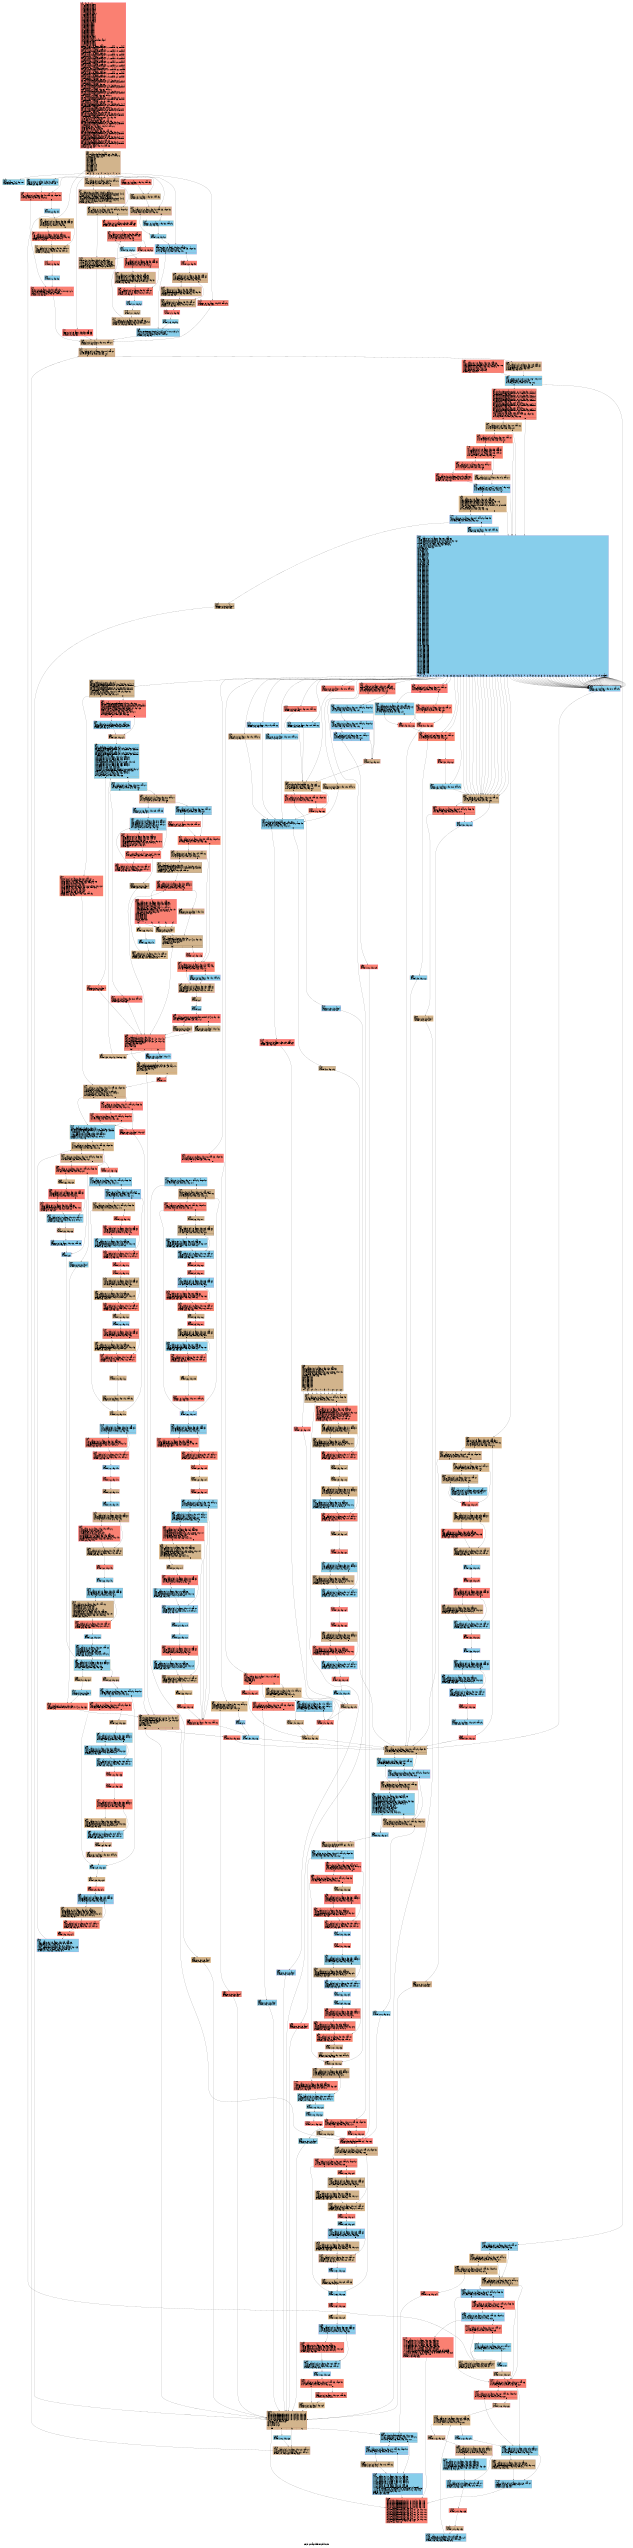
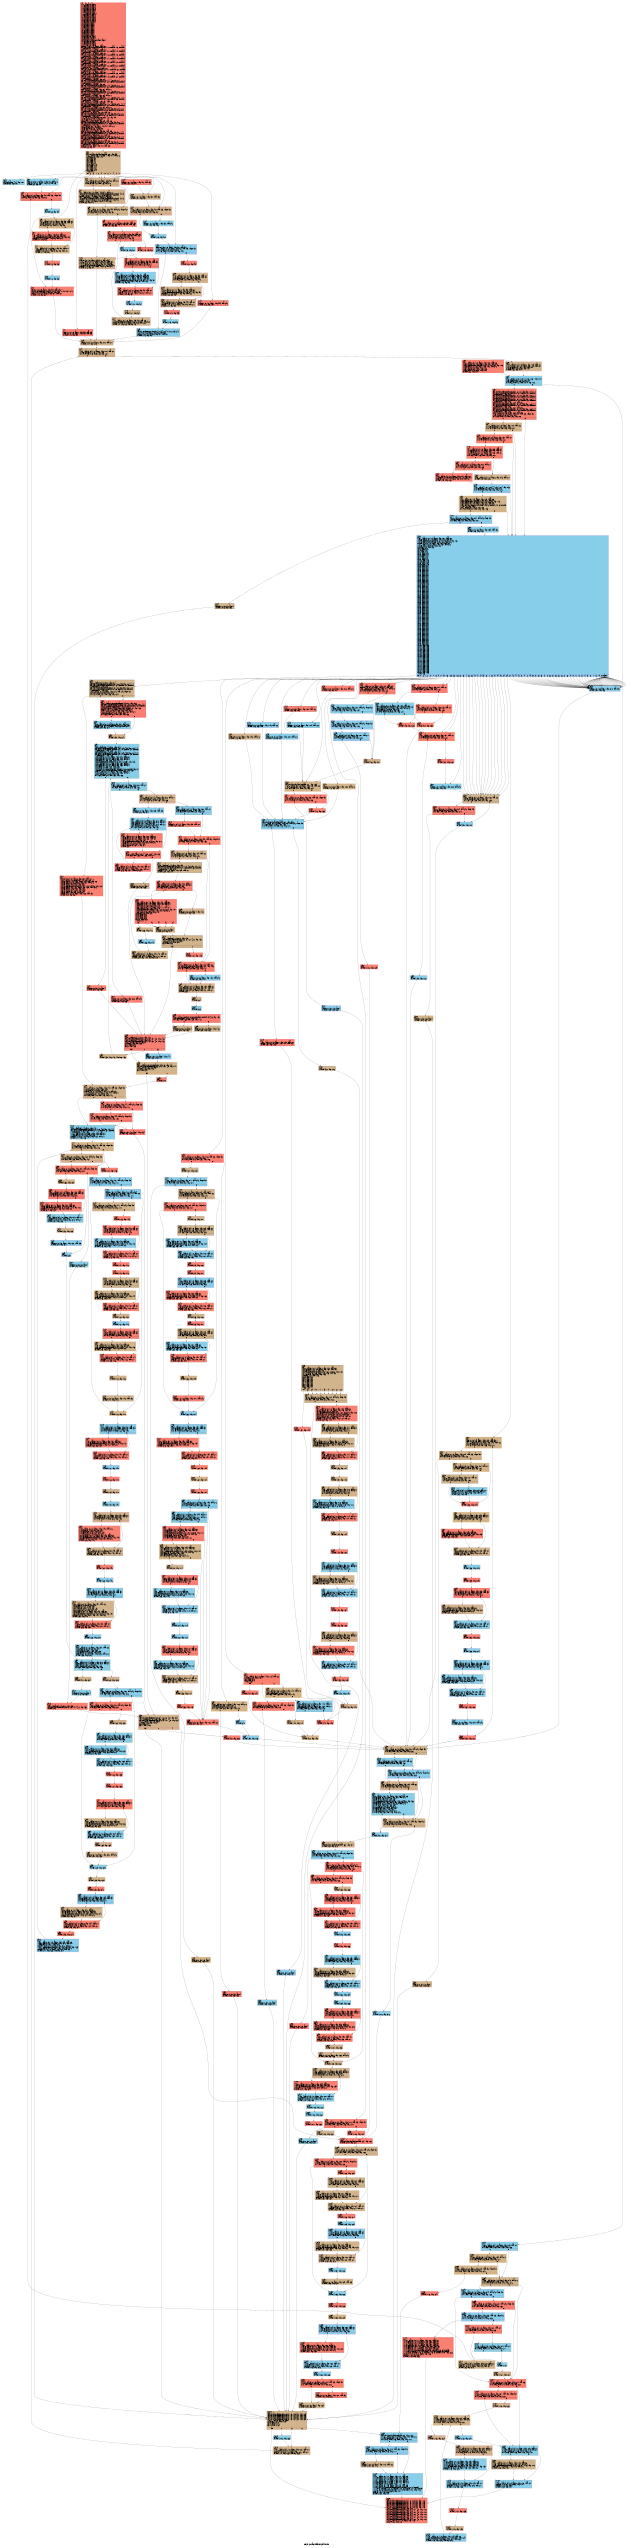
(135, 278) -> (135, 278)
none -> (190, 1170)
